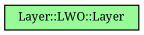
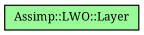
(72, 18) -> (72, 18)
